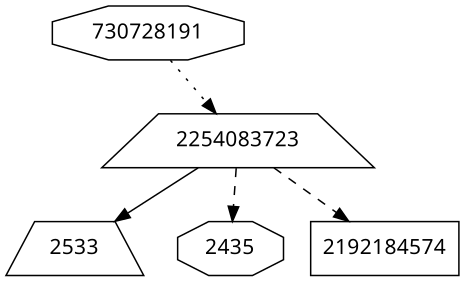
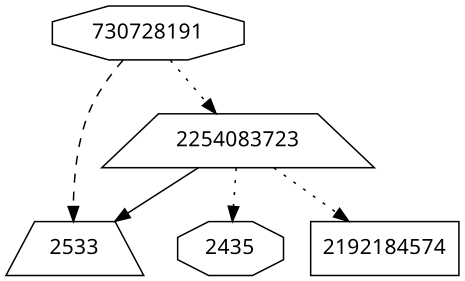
none -> (84, 128)
(235, 187) -> (235, 187)
(305, 190) -> (305, 190)
